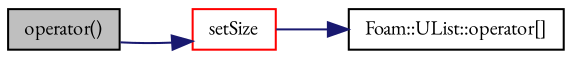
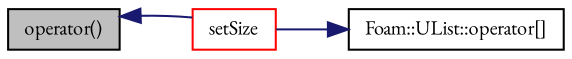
(146, 43) -> (167, 16)
